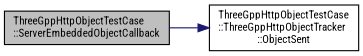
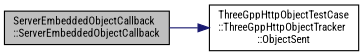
(87, 28) -> (87, 28)
